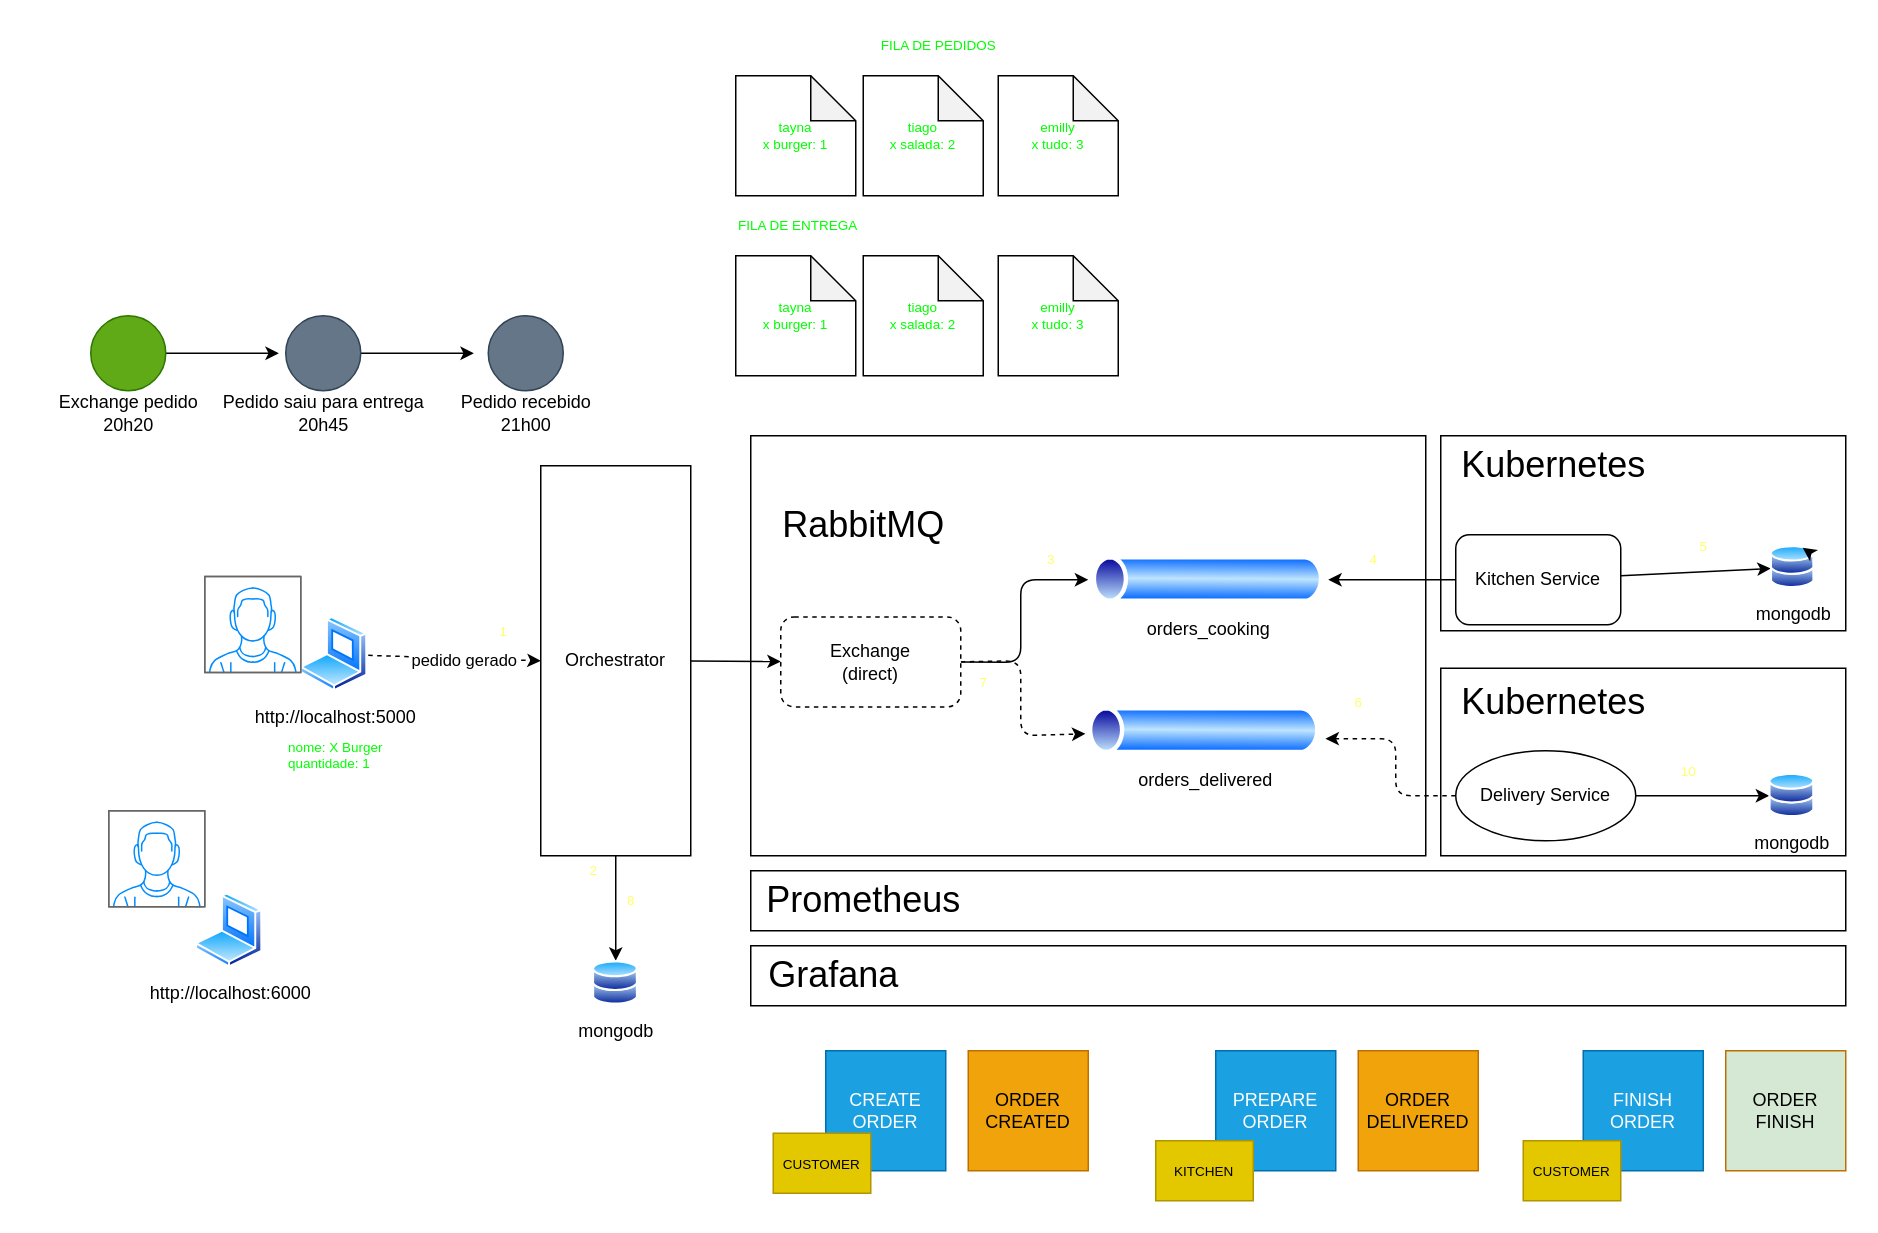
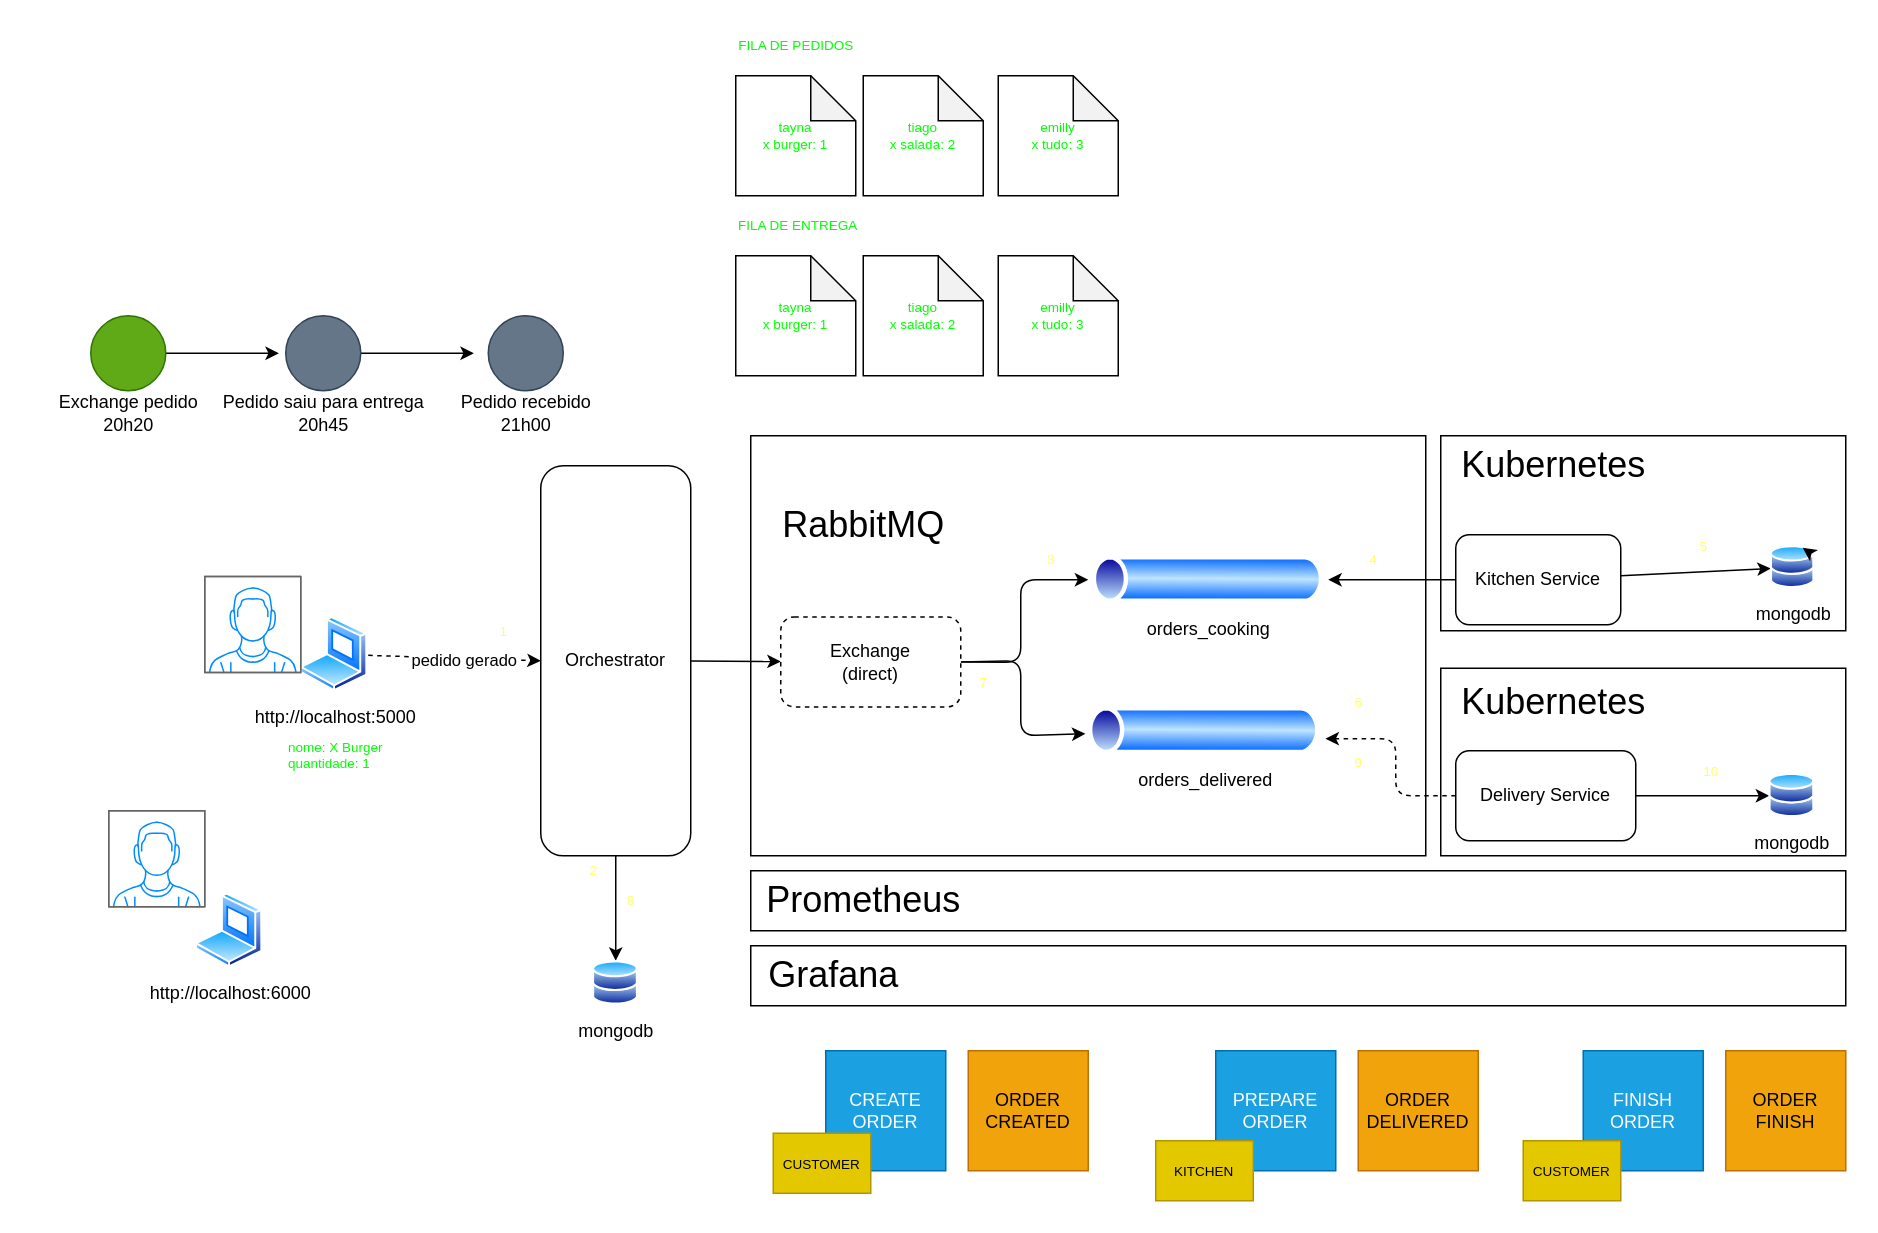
(938, 46) -> (796, 46)
(616, 661) -> (616, 661)
(1021, 722) -> (1021, 722)
none -> (1358, 762)
(1688, 771) -> (1711, 771)
(1546, 796) -> (1546, 796)
(1786, 1111) -> (1786, 1111)
